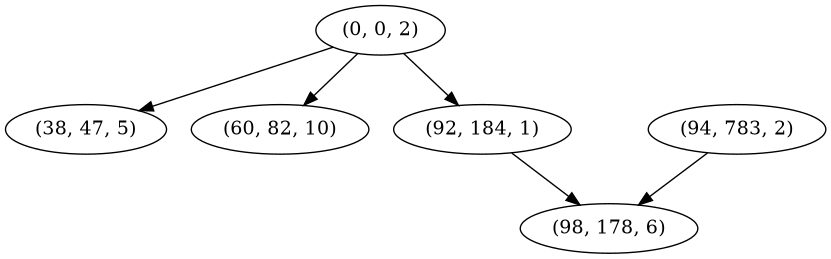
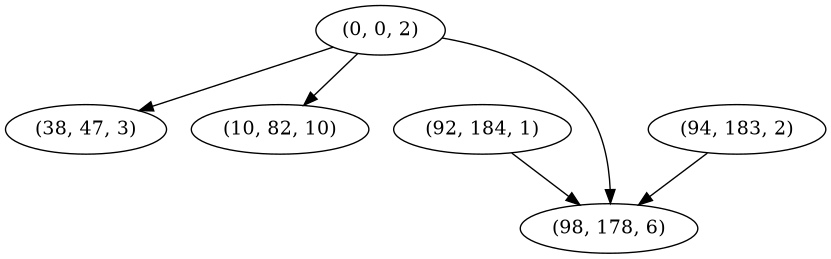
(426, 75) -> (558, 82)
(86, 129) -> (86, 129)
(280, 129) -> (280, 129)
(737, 129) -> (737, 129)
